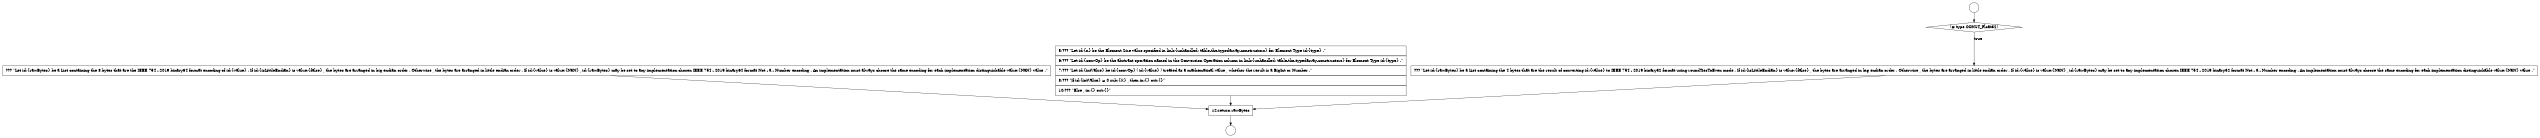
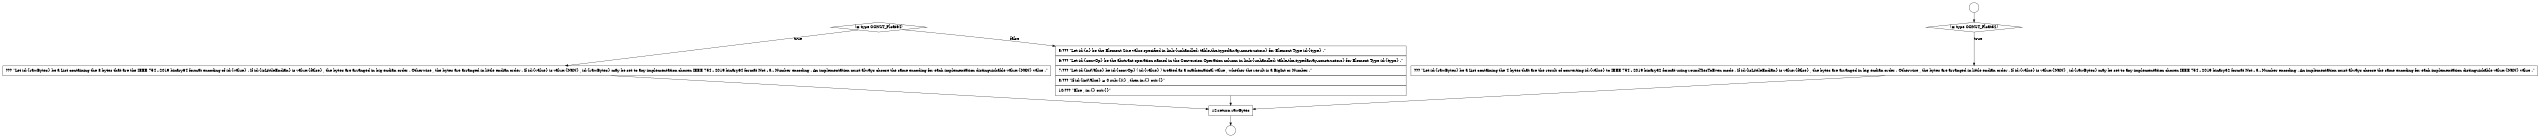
none -> (879, 27)
